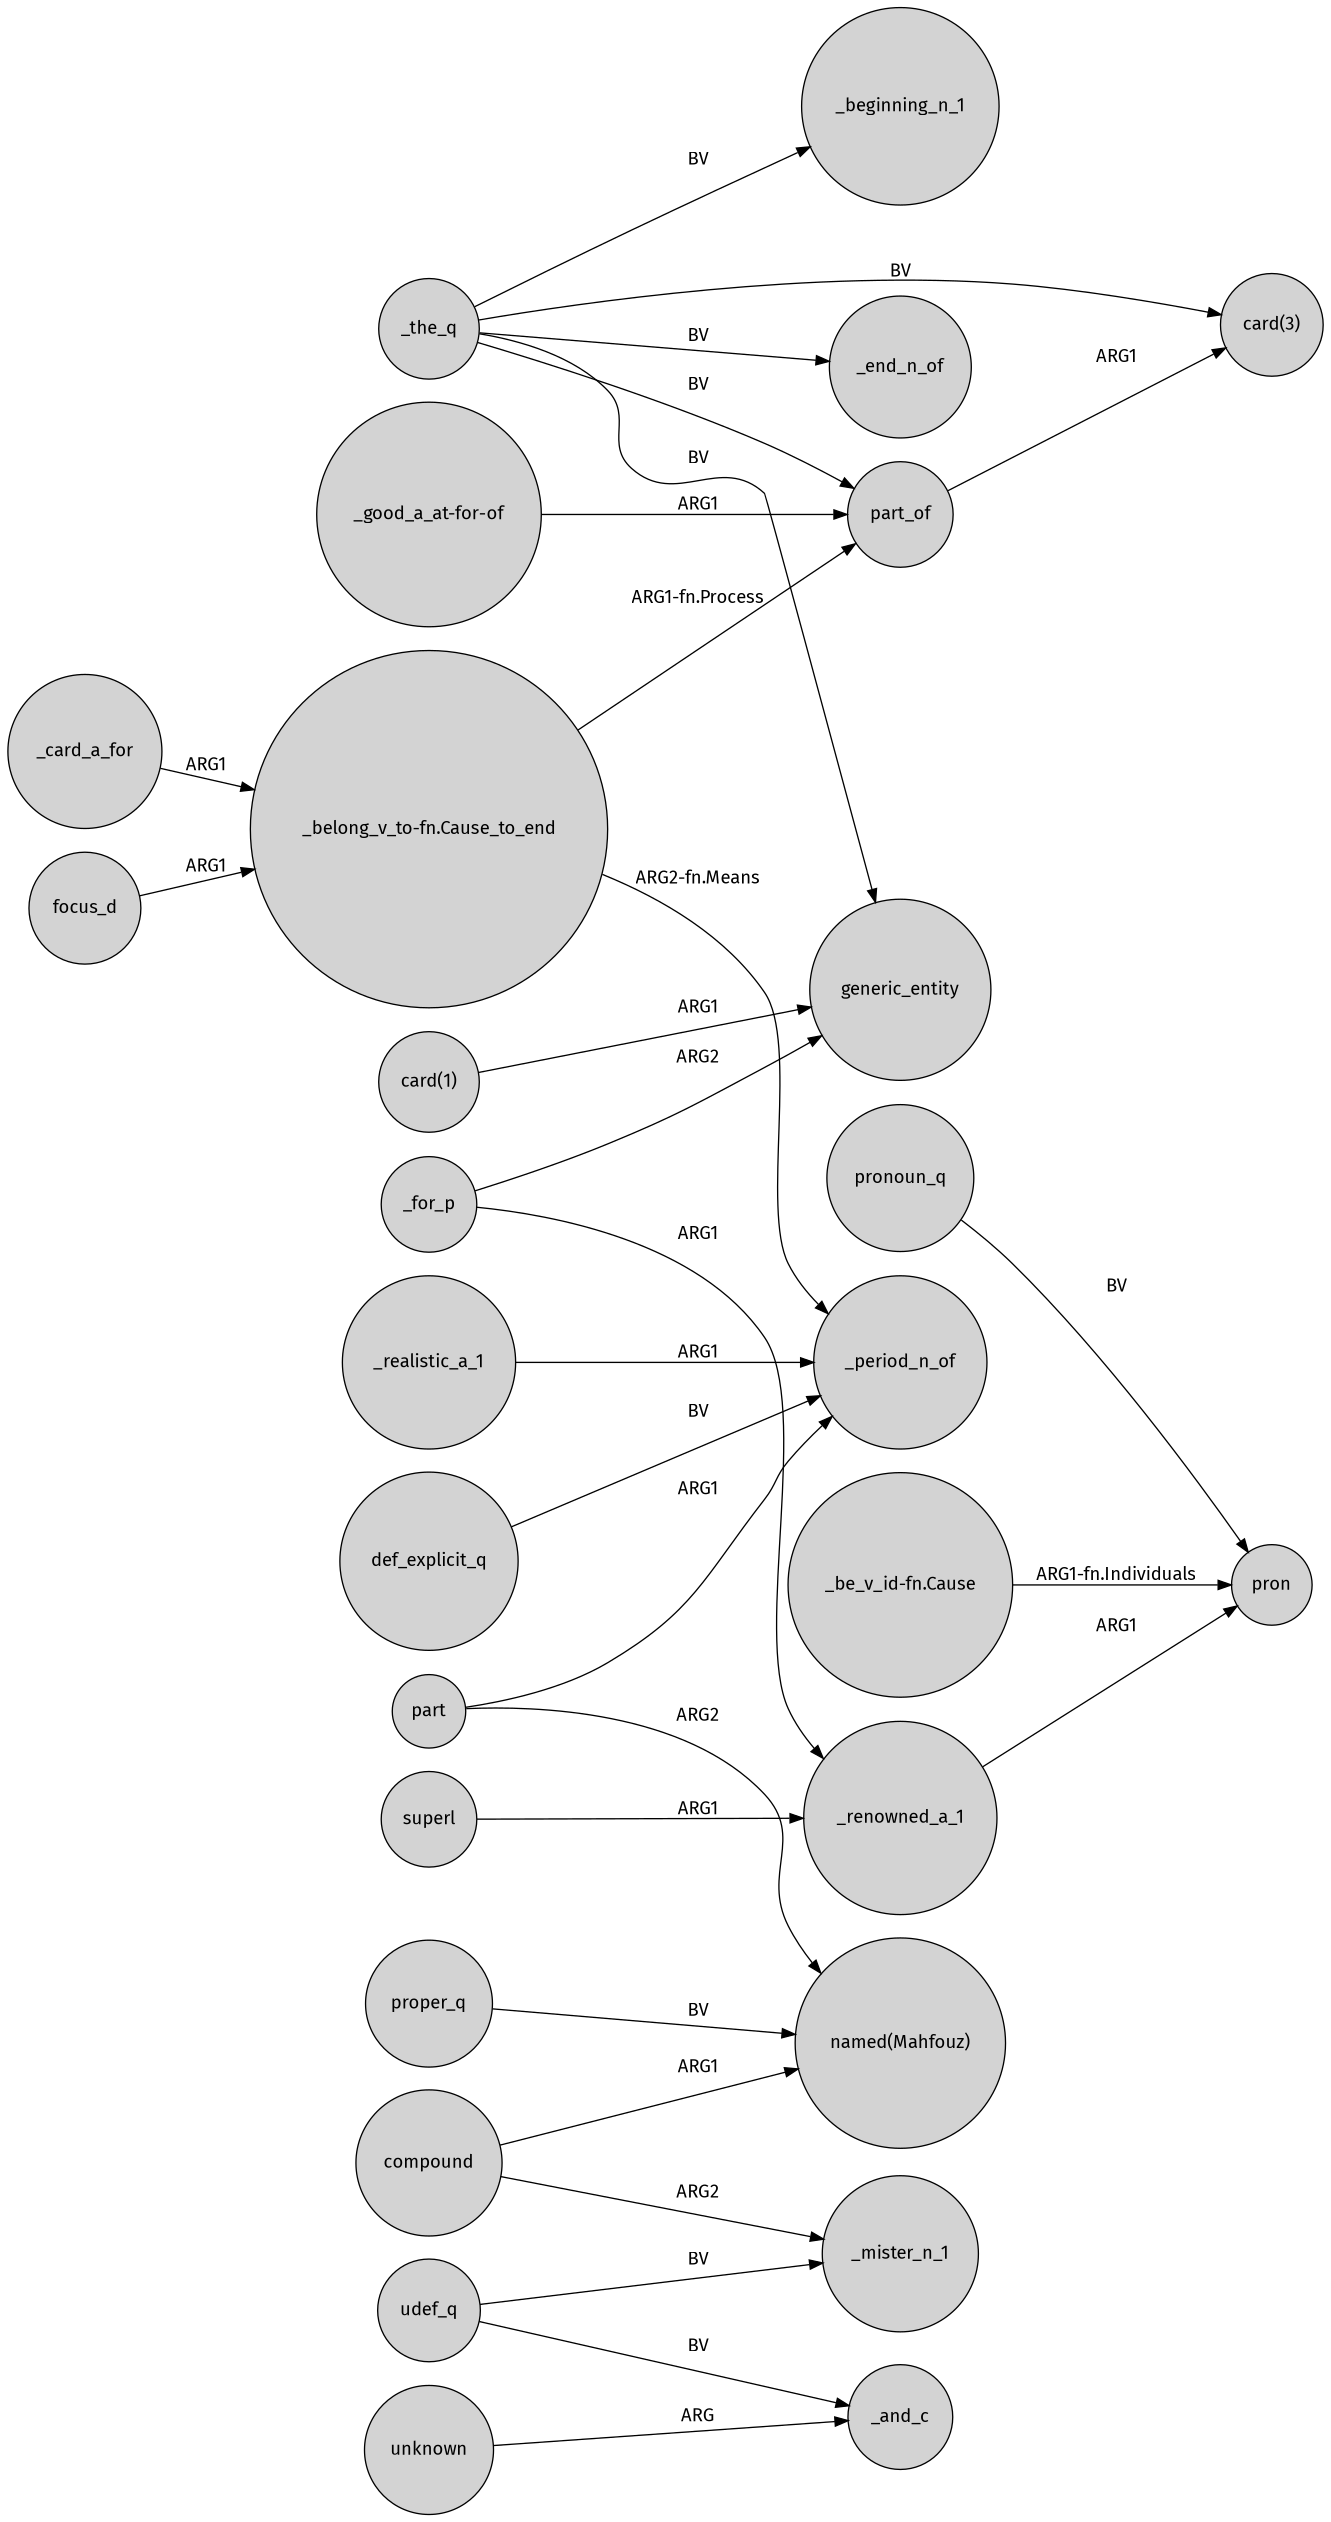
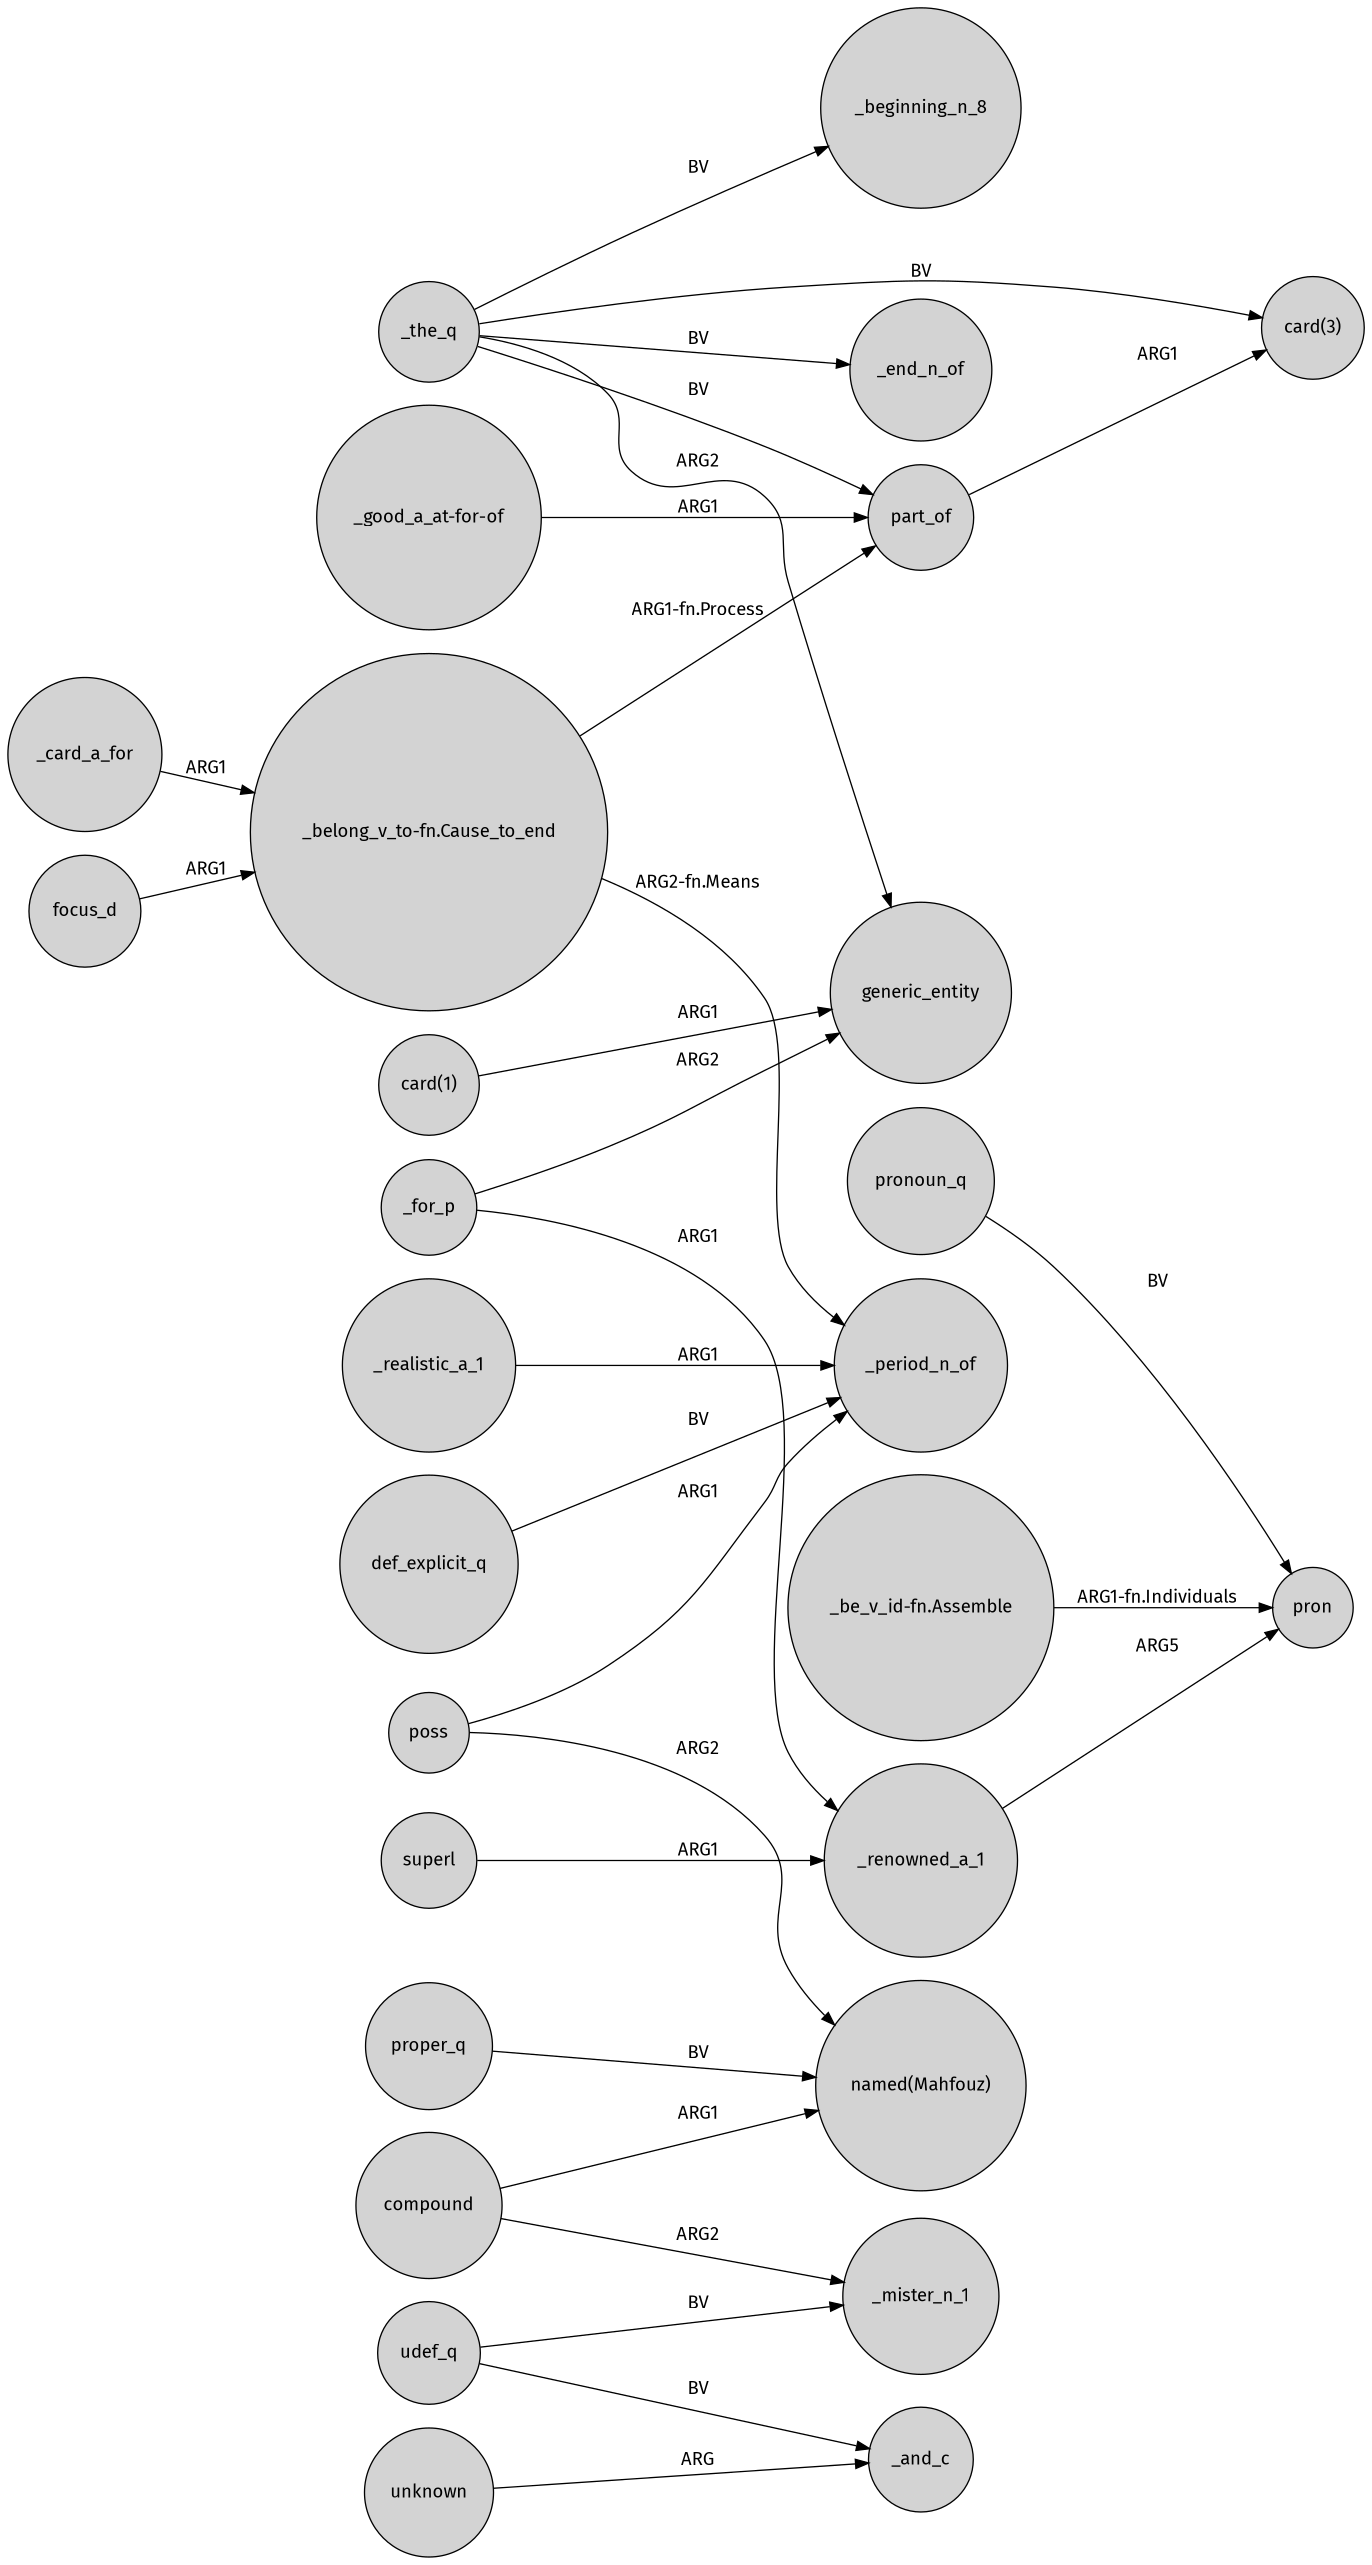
(900, 106) -> (921, 108)
(698, 459) -> (698, 462)
(900, 1585) -> (921, 1608)
(1116, 1626) -> (1158, 1647)
(429, 1711) -> (429, 1733)
